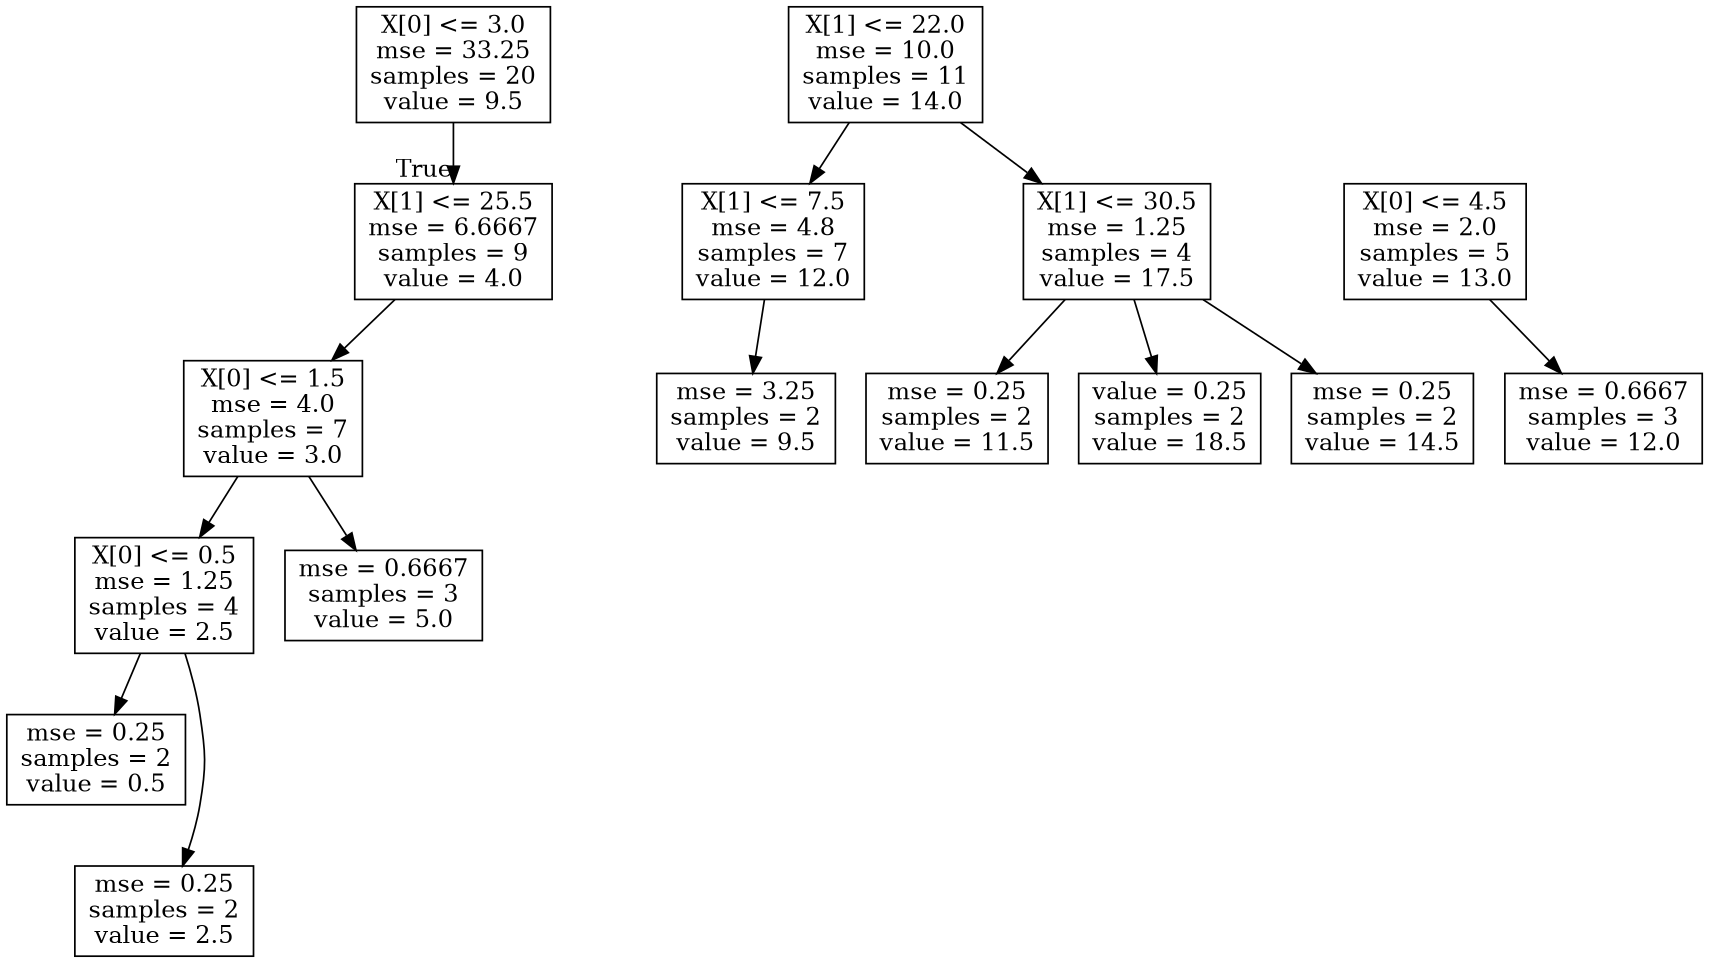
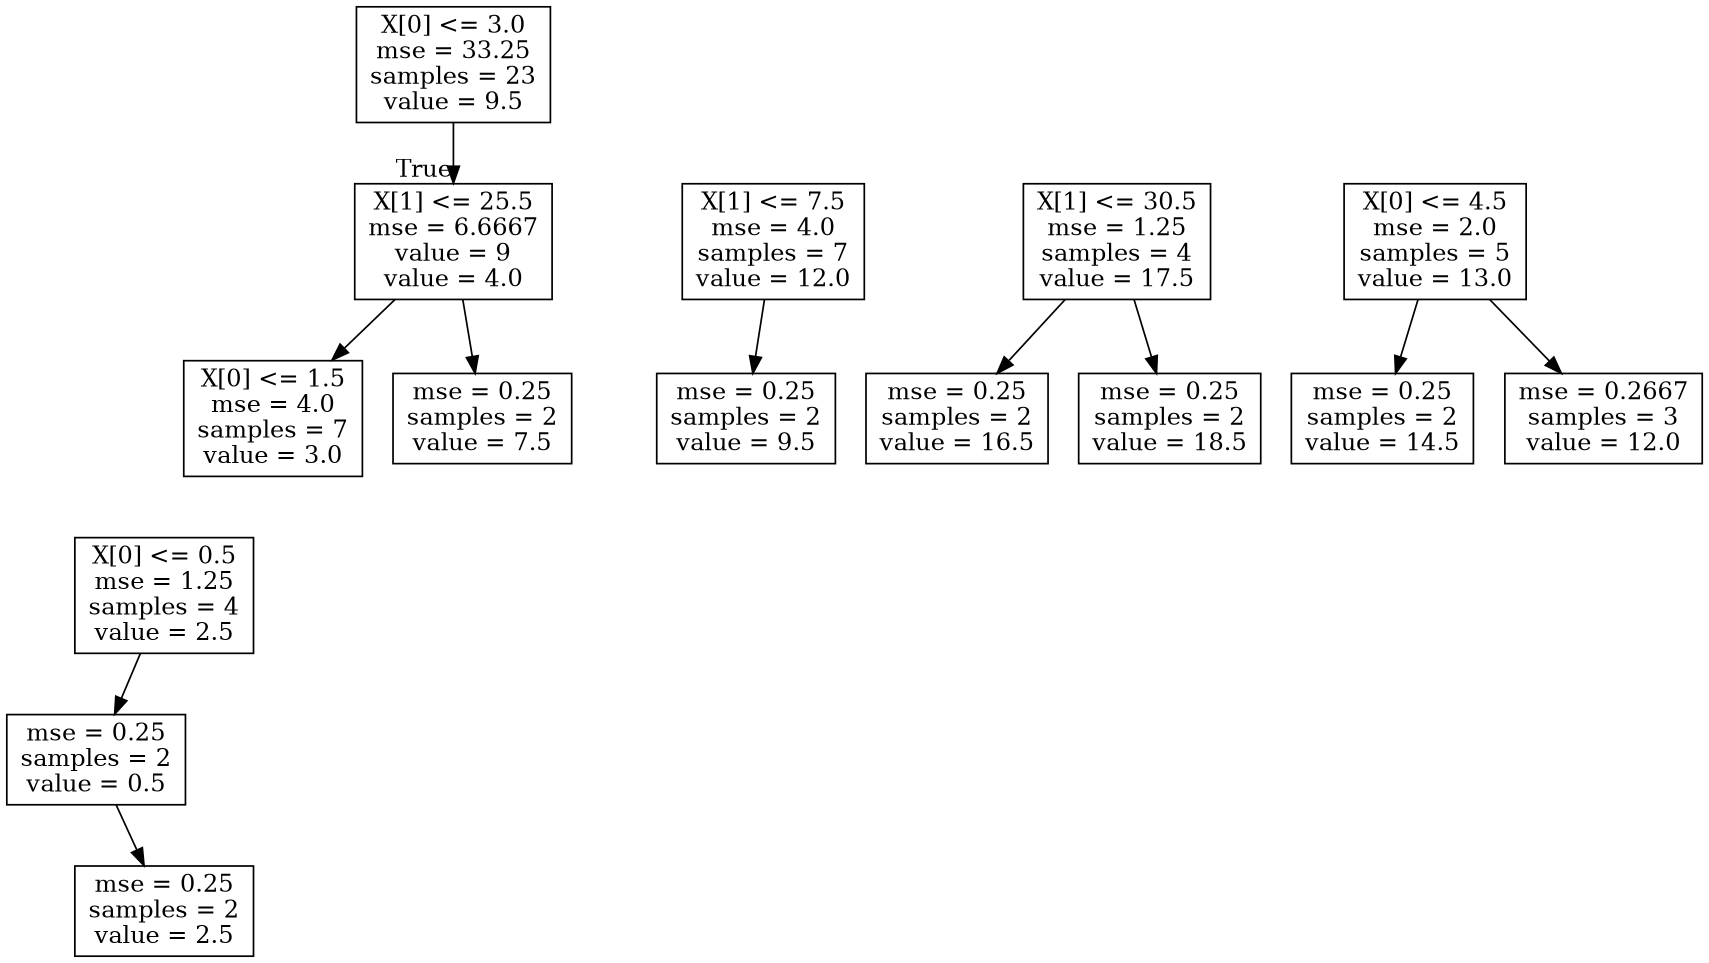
(453, 65) -> (453, 65)
(886, 65) -> none
(453, 242) -> (453, 242)
(773, 242) -> (773, 242)
(1252, 332) -> (1409, 328)
none -> (482, 419)
(746, 419) -> (746, 419)
(957, 419) -> (957, 419)
(1170, 419) -> (1170, 419)
(1604, 419) -> (1604, 419)
(223, 500) -> none
(384, 595) -> none
(204, 752) -> (126, 827)
